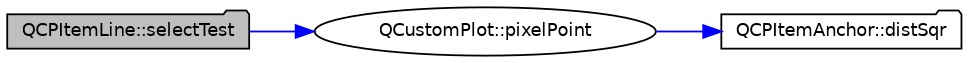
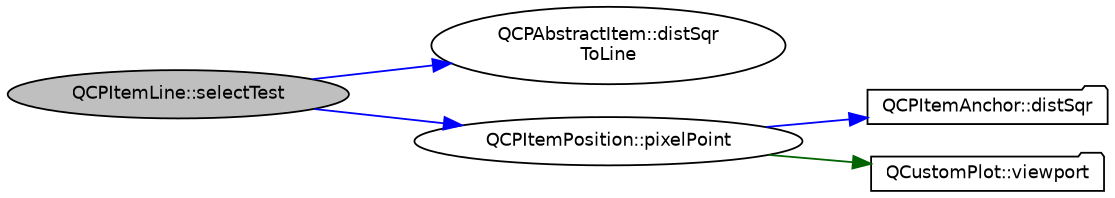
(128, 31) -> (178, 94)
(485, 31) -> (608, 141)
none -> (608, 46)
none -> (988, 174)
